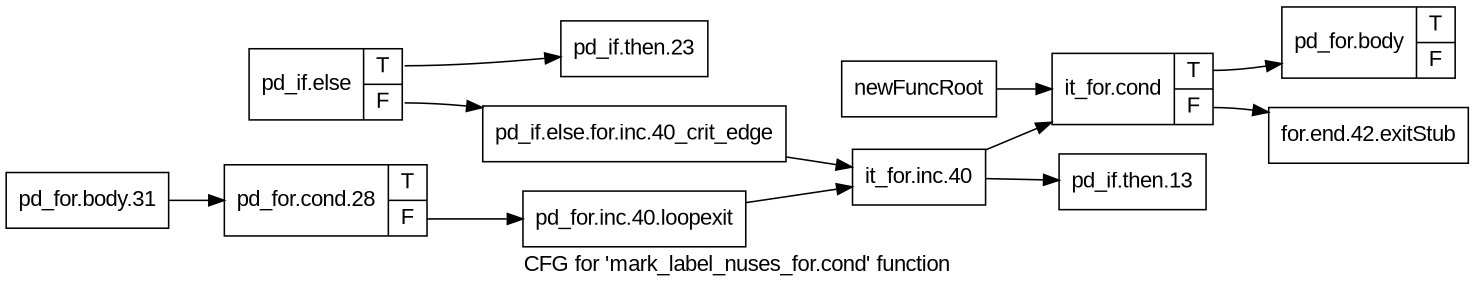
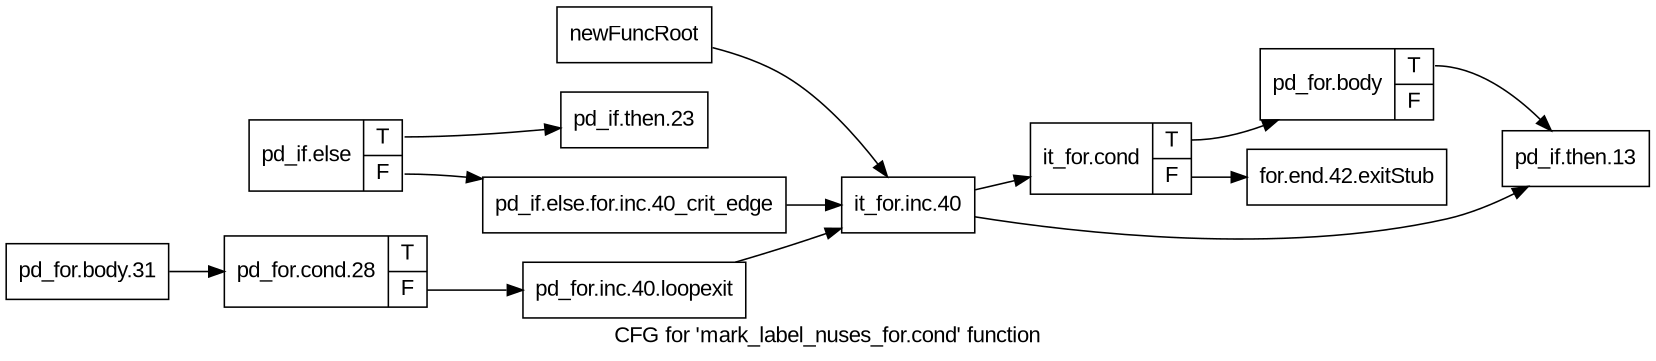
none -> (1492, 83)
(1016, 89) -> (806, 90)
